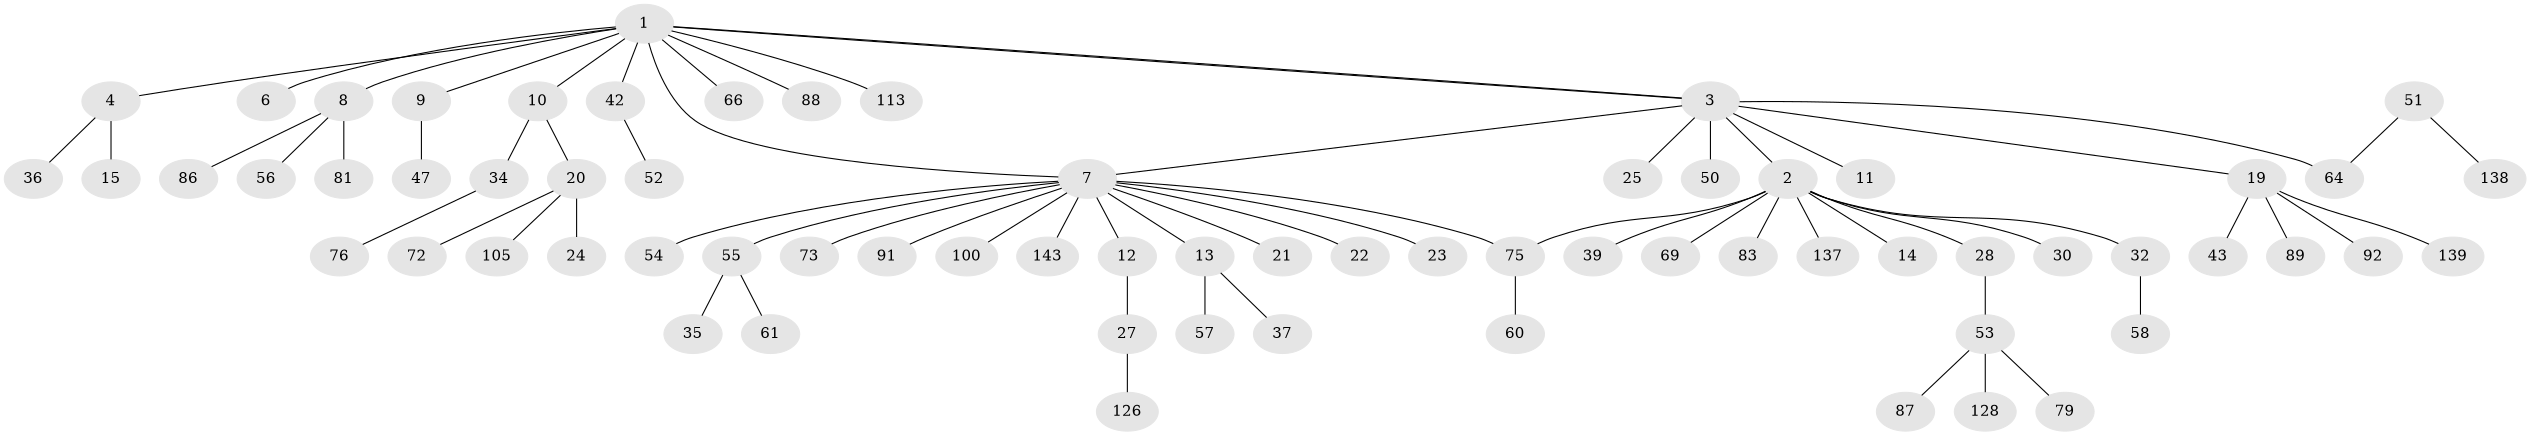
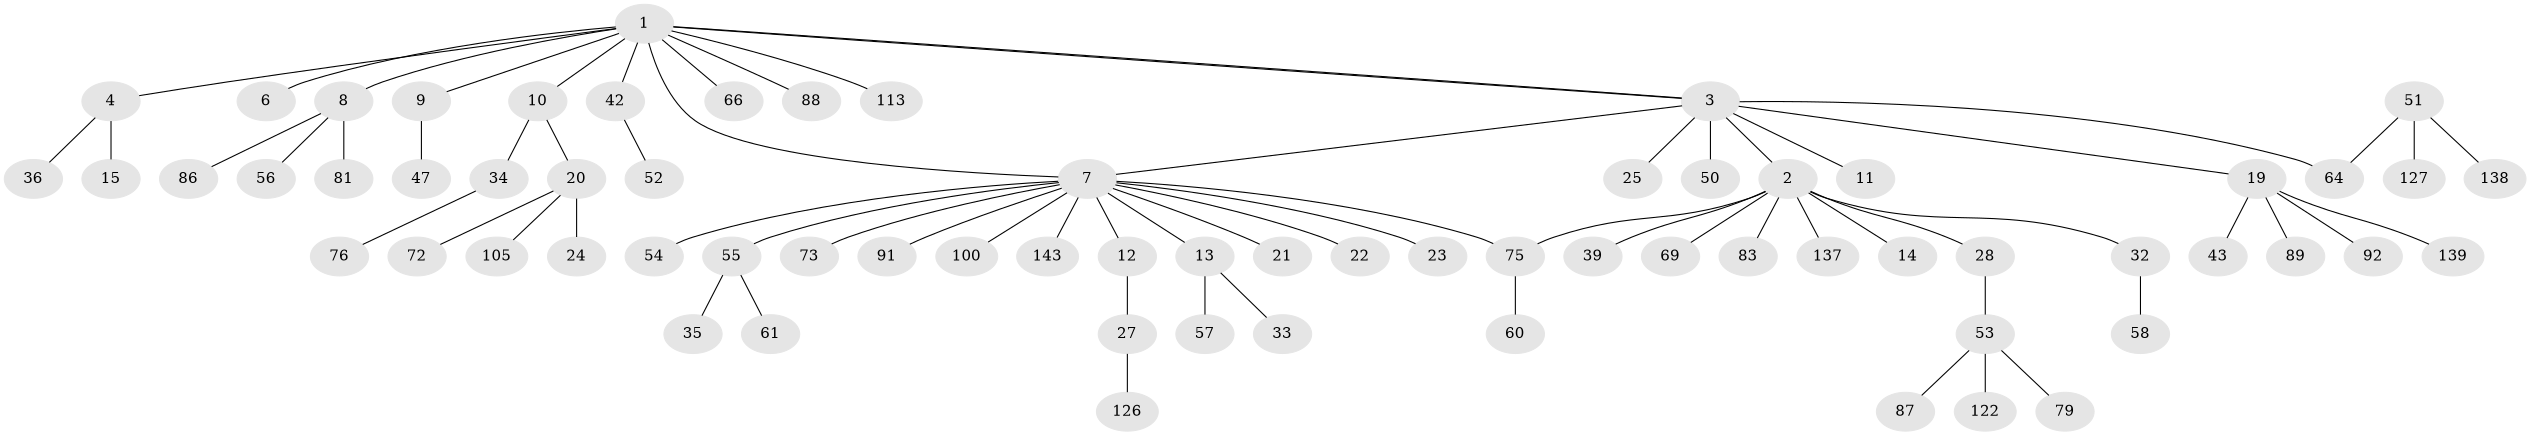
none -> (2414, 179)
(2063, 257) -> none
(1283, 334) -> (1283, 334)
(1985, 412) -> (1985, 412)
